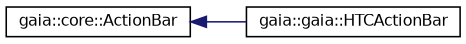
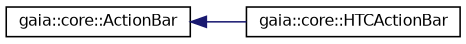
(353, 22) -> (353, 22)
